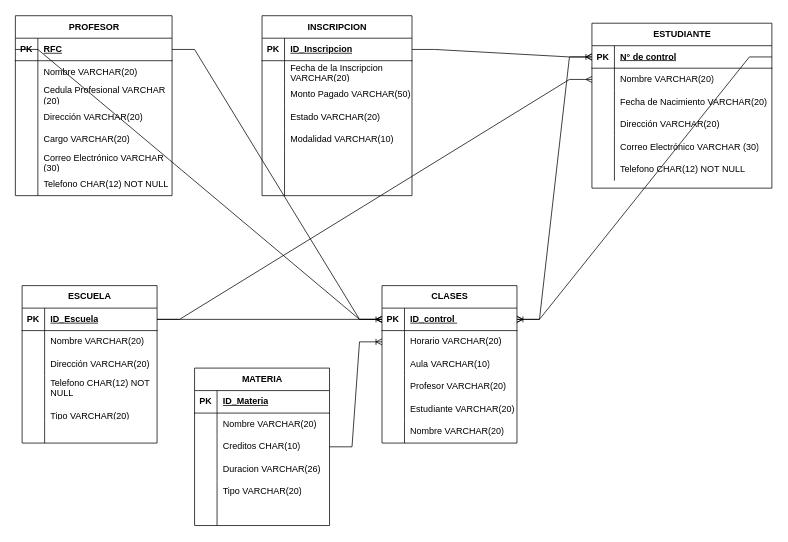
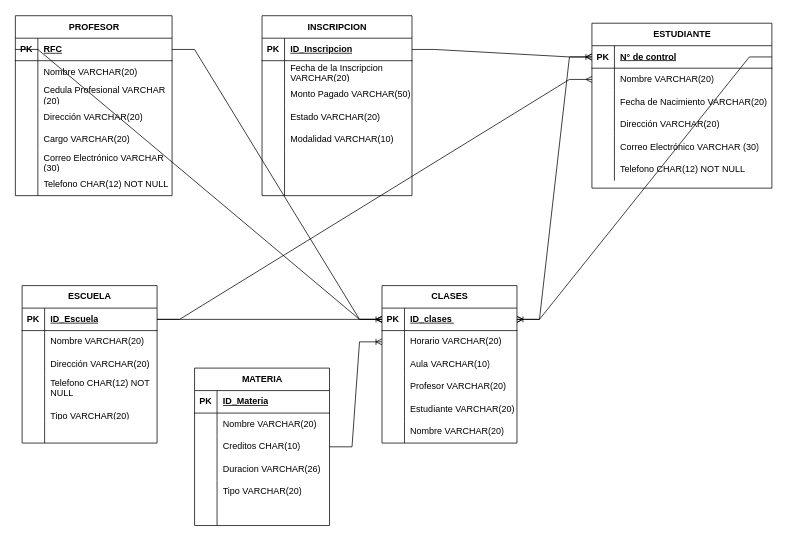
(435, 319) -> (432, 319)
